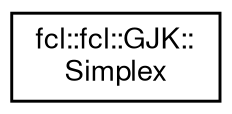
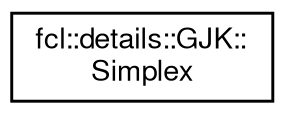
(116, 57) -> (142, 57)
